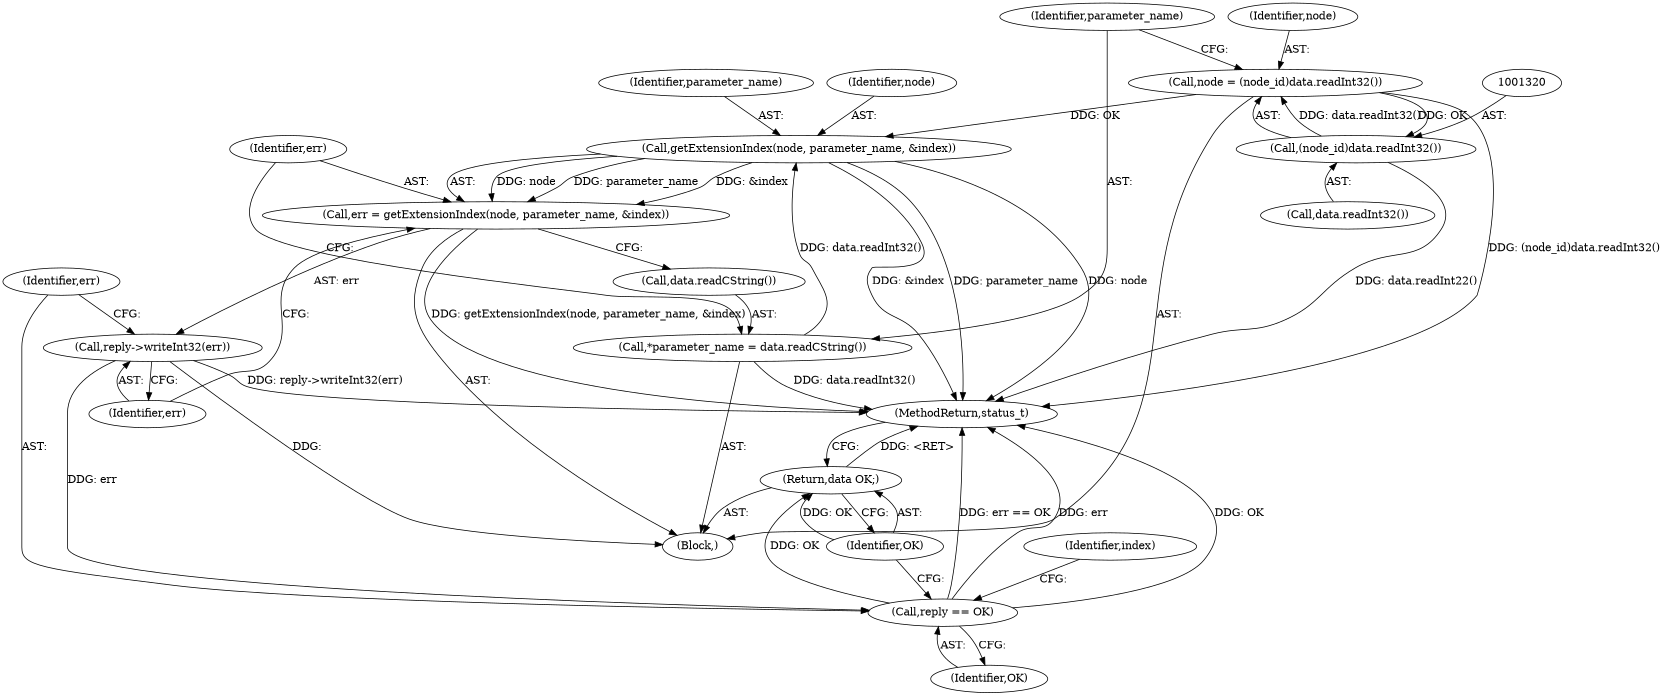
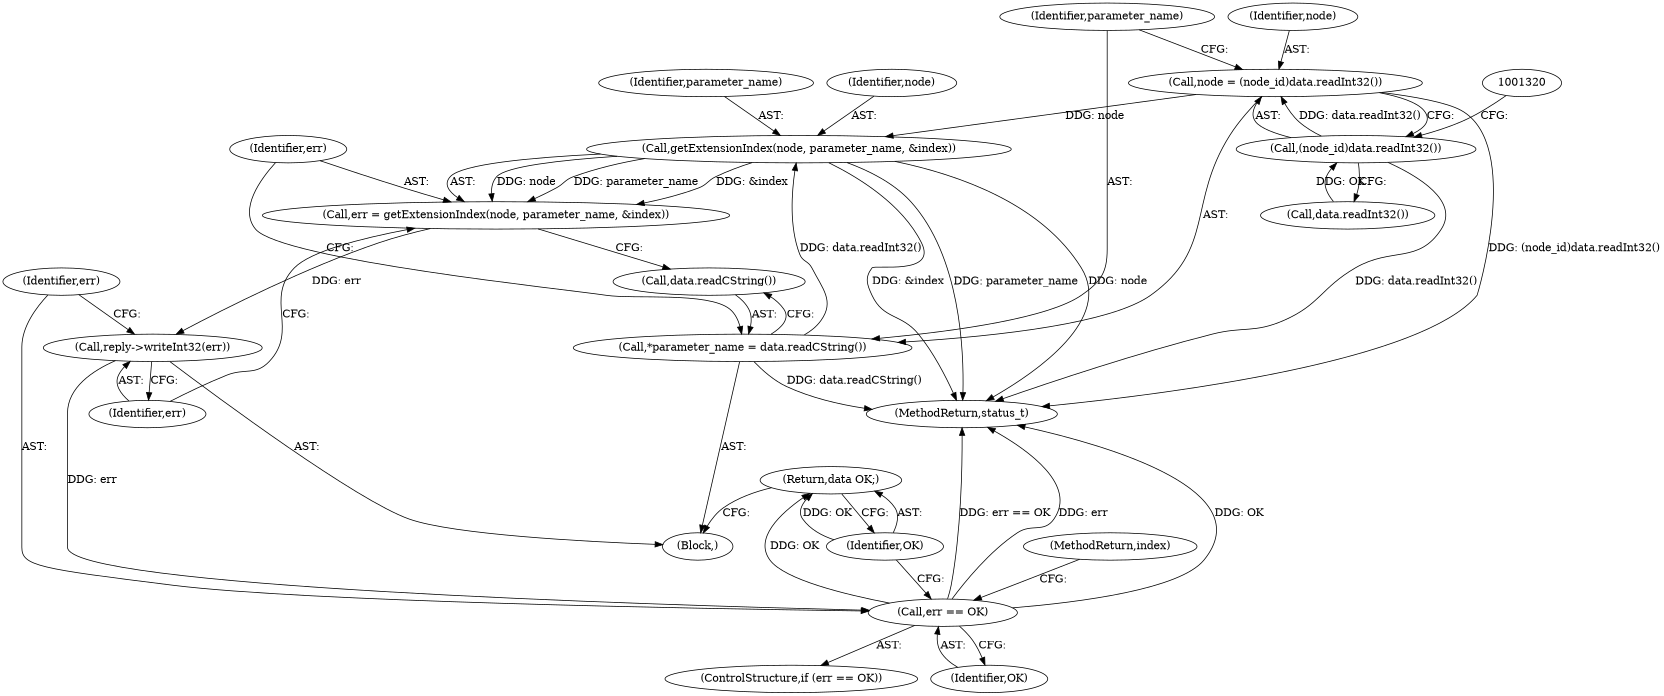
(1095, 116) -> (1095, 116)
(1442, 116) -> (1442, 116)
(1496, 116) -> (1496, 116)
none -> (1359, 179)
(1341, 182) -> (1341, 182)
(337, 282) -> (337, 282)
(1416, 282) -> (1416, 282)
none -> (786, 315)
(854, 381) -> (854, 381)
(583, 383) -> none
(479, 399) -> none
(523, 406) -> none
(848, 431) -> none
(876, 444) -> none
(309, 447) -> (309, 447)
(1112, 462) -> (1143, 300)
(738, 513) -> (738, 513)
(1110, 546) -> (1110, 546)
(943, 613) -> (943, 613)
none -> (791, 679)
